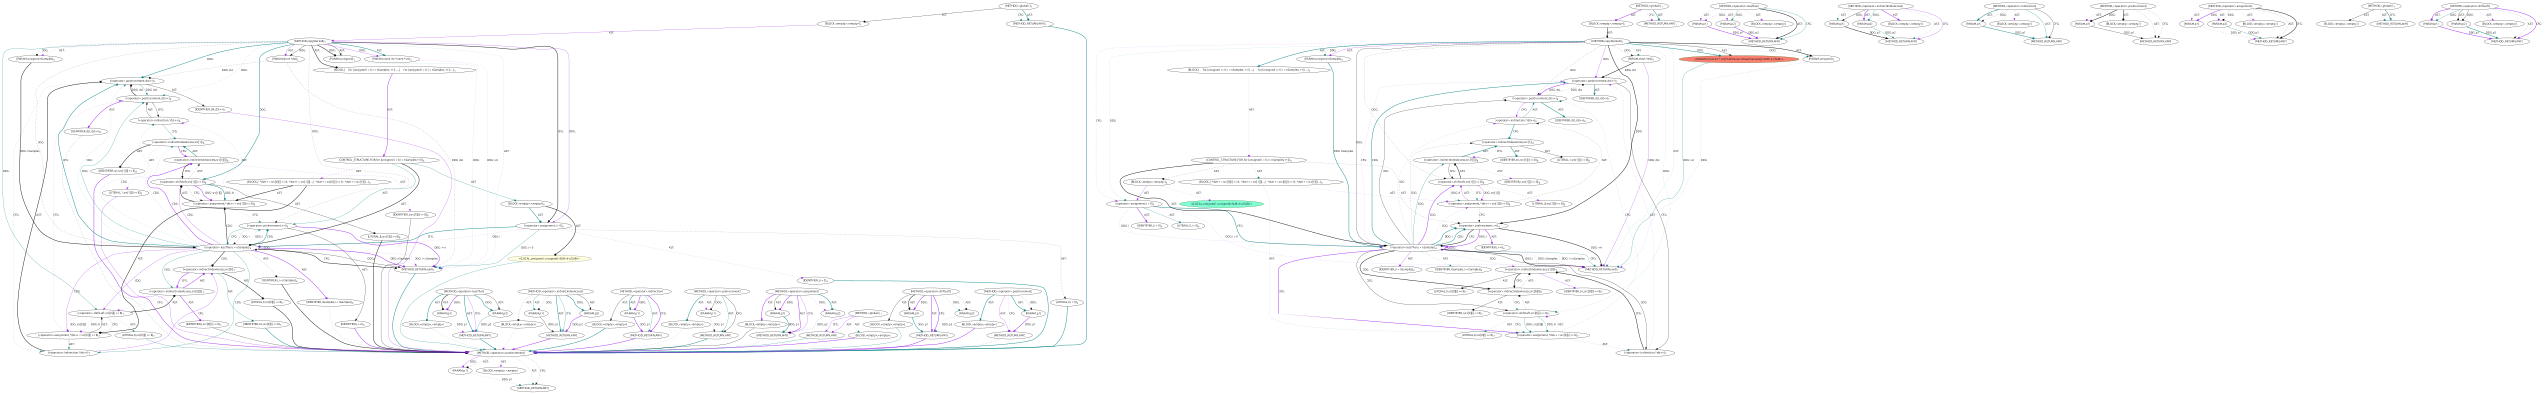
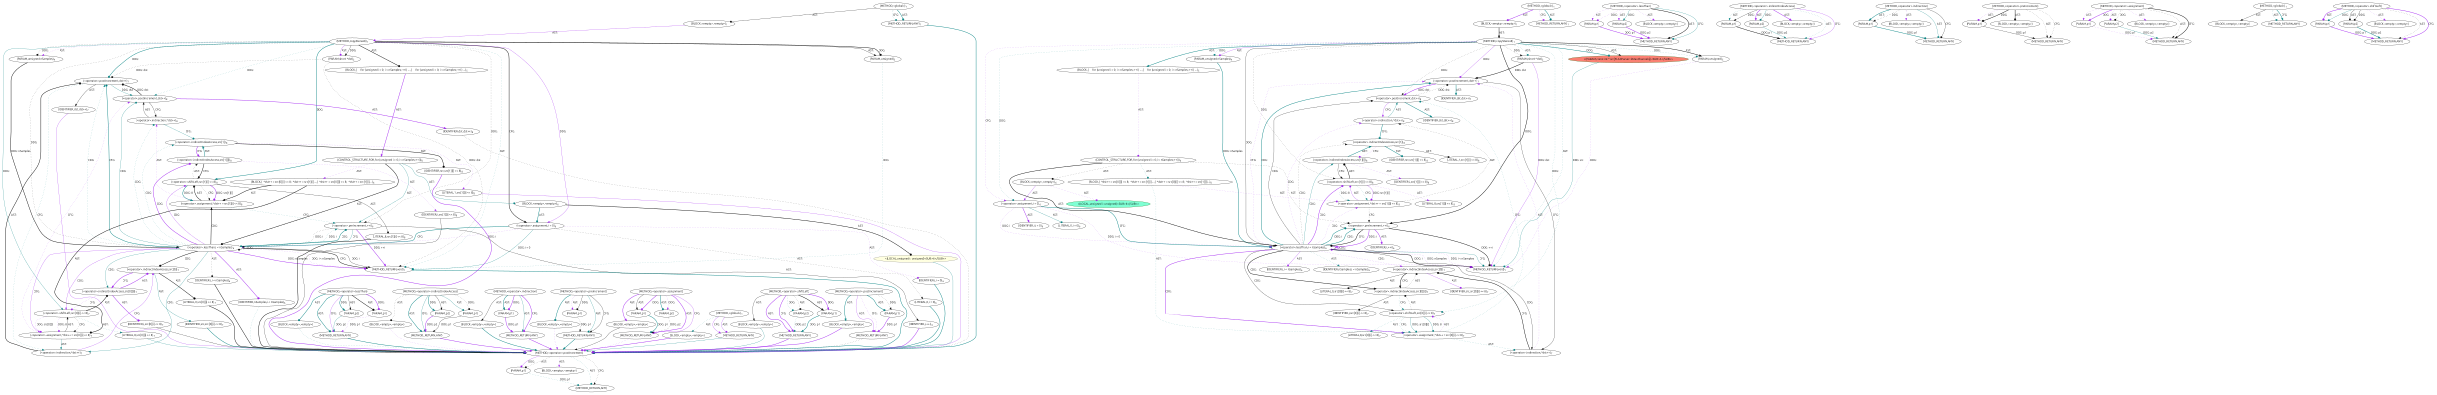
(392, 59) -> none
